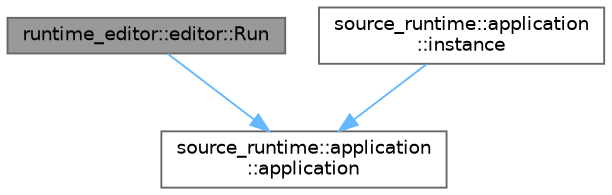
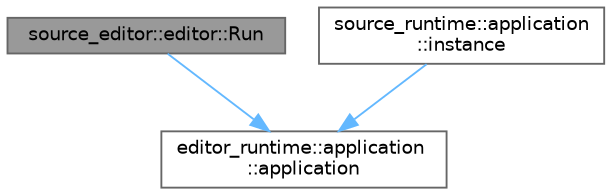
(146, 36) -> (146, 36)
(304, 159) -> (304, 159)
